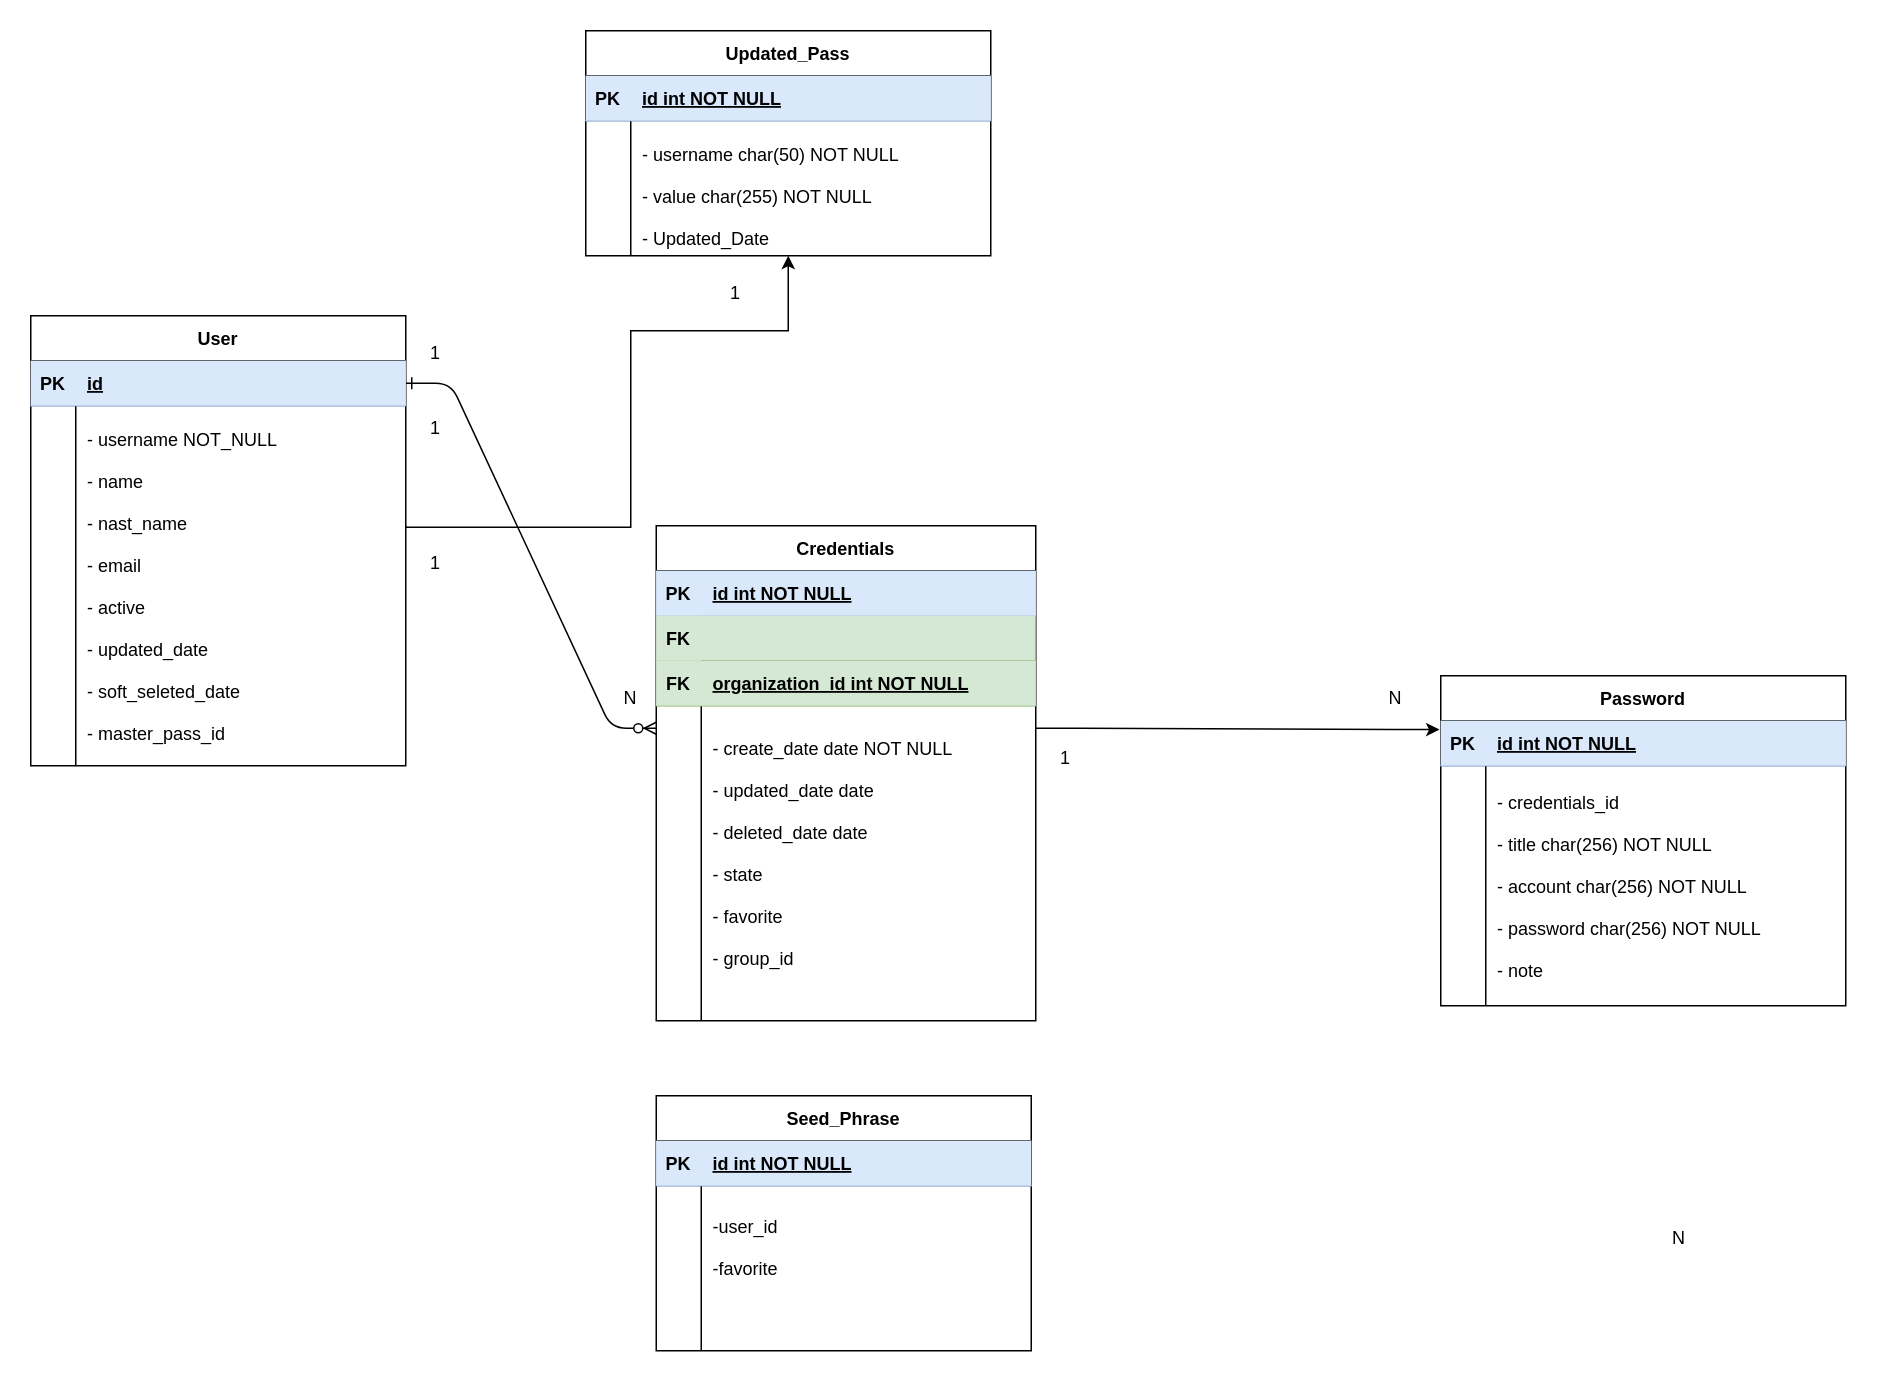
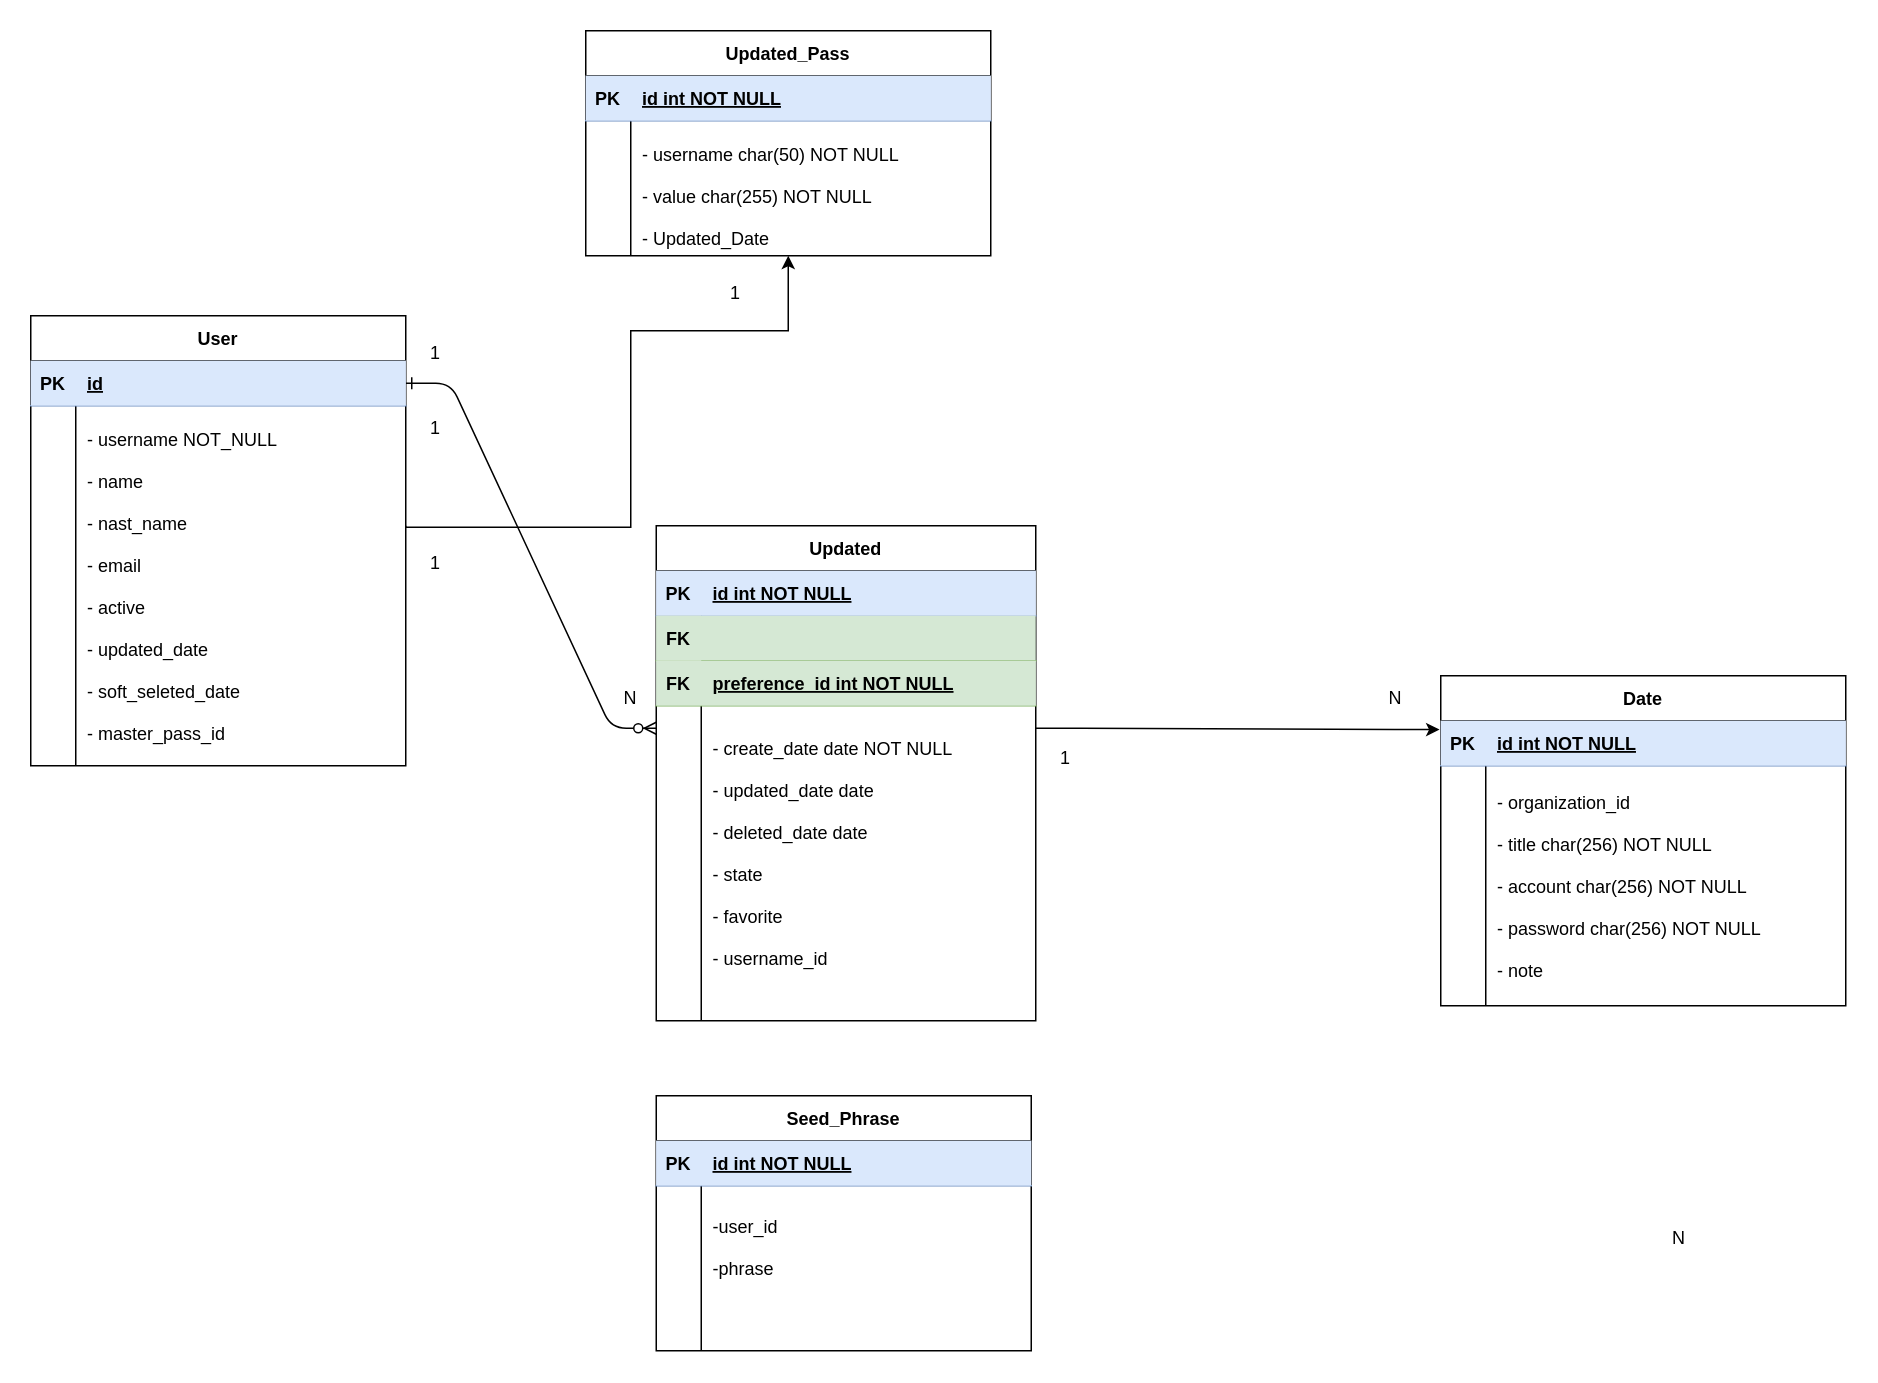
(845, 549) -> (845, 549)
(840, 684) -> (834, 684)
(1643, 699) -> (1643, 699)
(839, 749) -> (839, 749)
(1568, 803) -> (1573, 803)
(750, 1227) -> (750, 1227)
